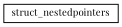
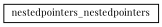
(61, 13) -> (81, 13)
